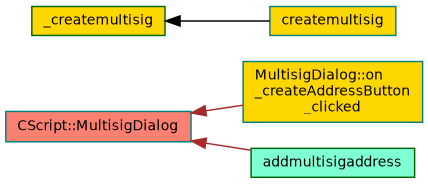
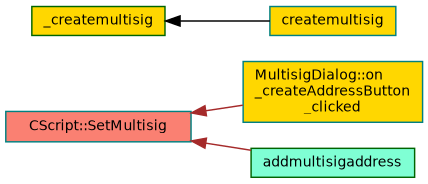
(98, 127) -> (98, 127)
